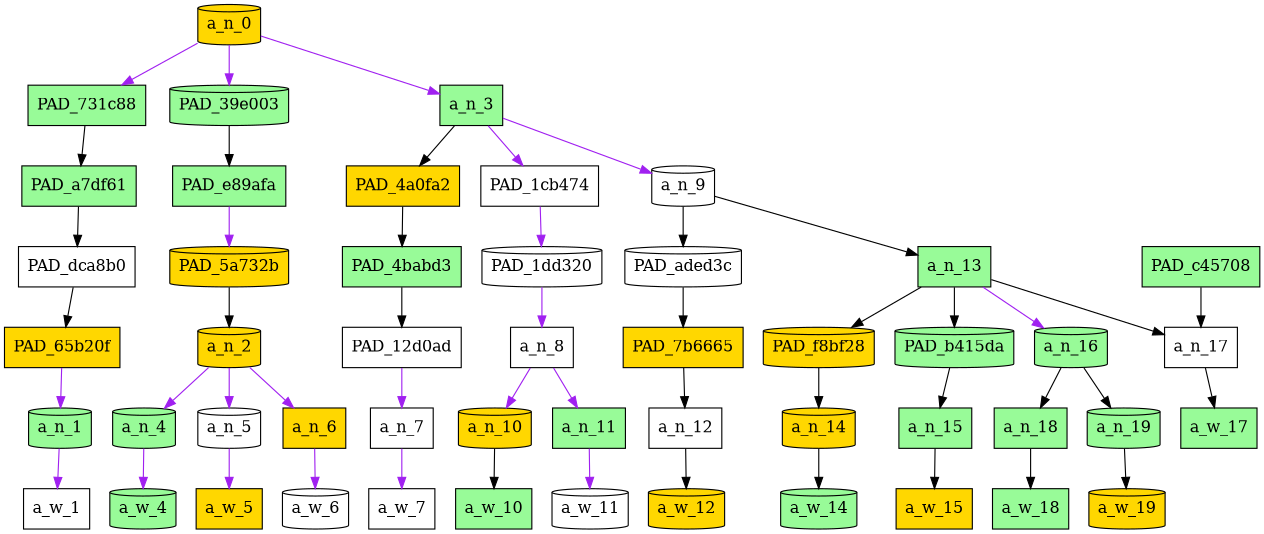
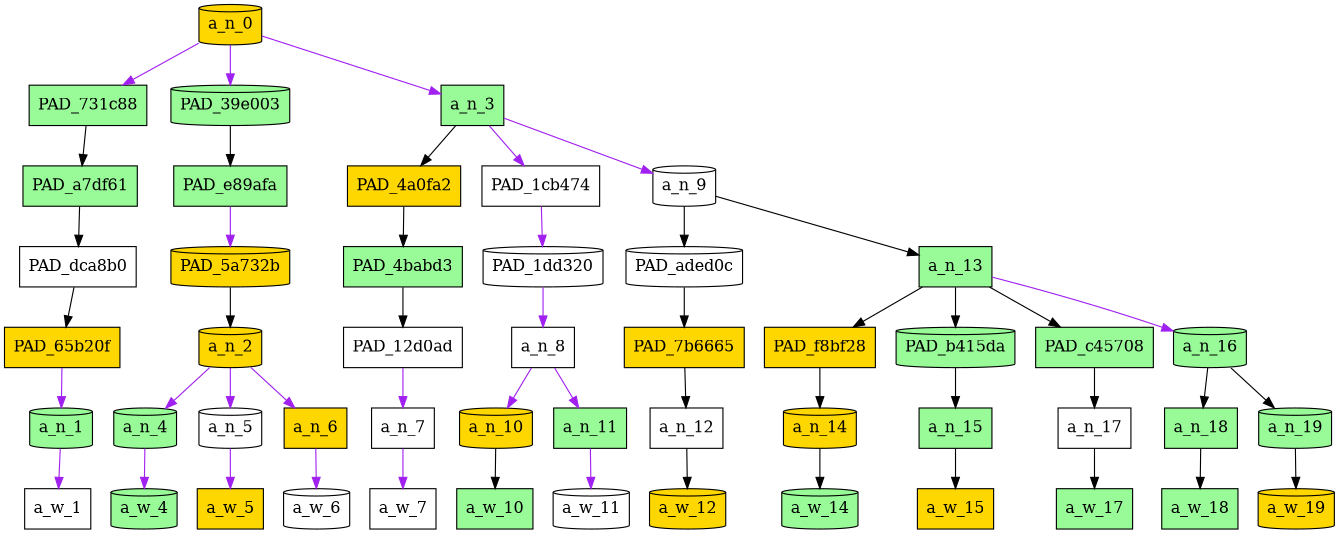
(683, 267) -> (684, 267)
(1072, 305) -> (1020, 304)
(819, 347) -> (820, 347)
